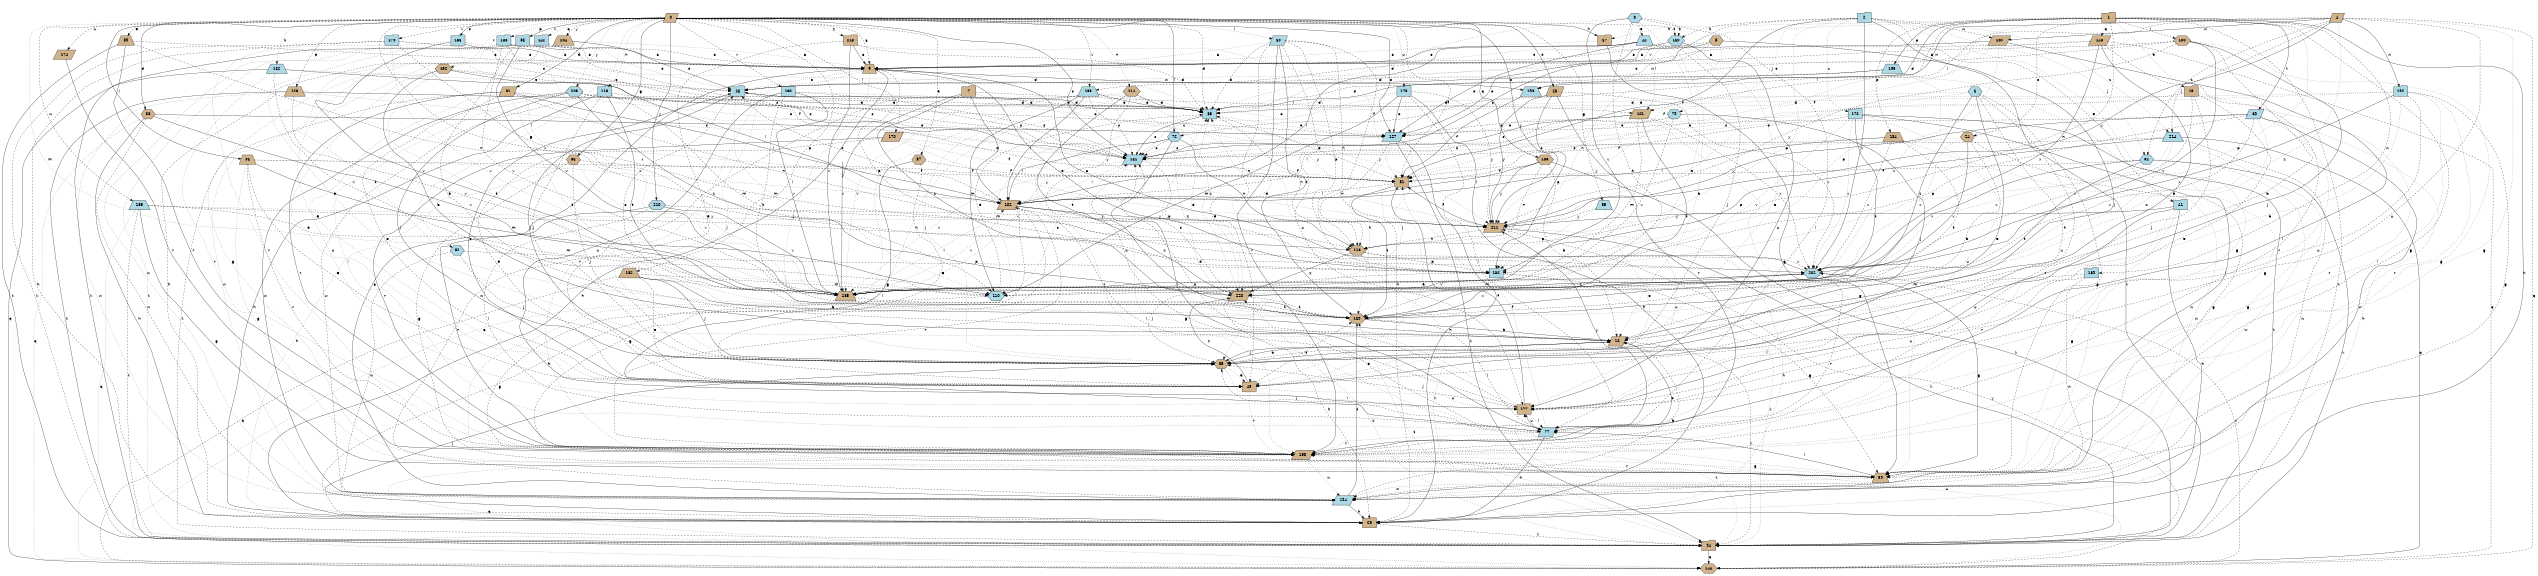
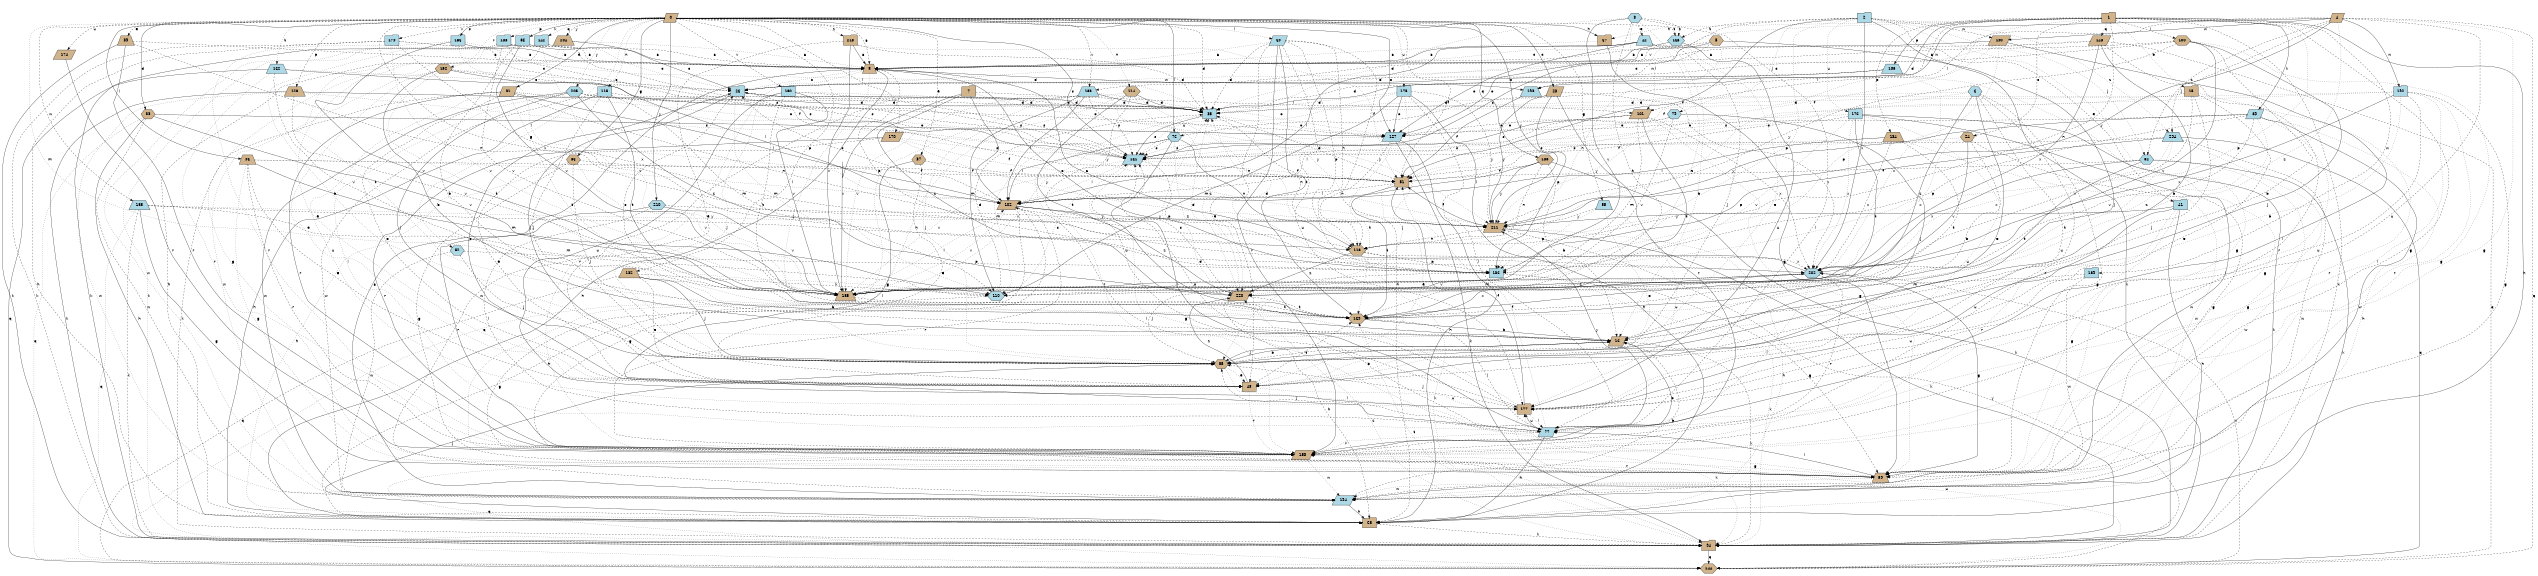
(1676, 41) -> (1676, 41)
(2173, 137) -> (2173, 137)
(836, 285) -> (836, 285)
(1356, 412) -> none
